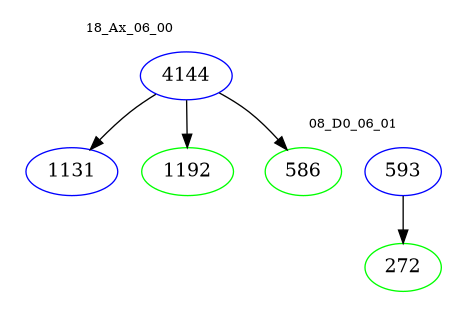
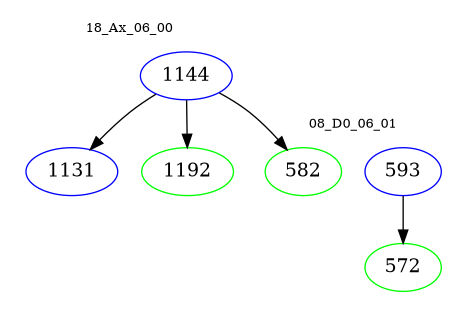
(186, 76) -> (186, 76)
(303, 172) -> (303, 172)
(403, 267) -> (403, 267)
